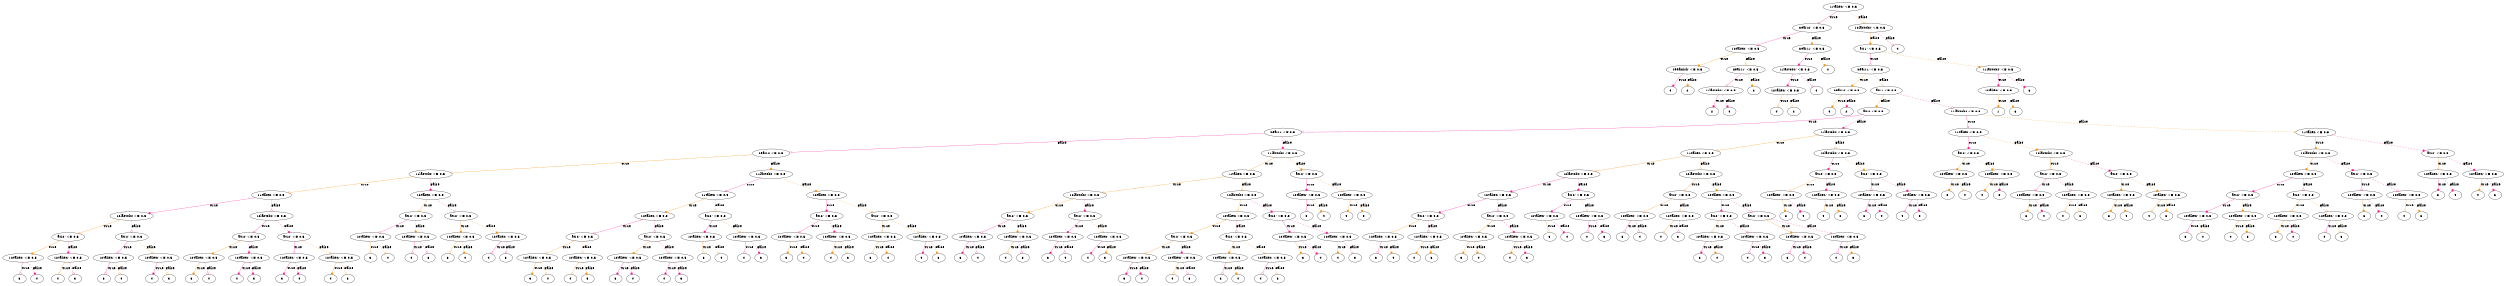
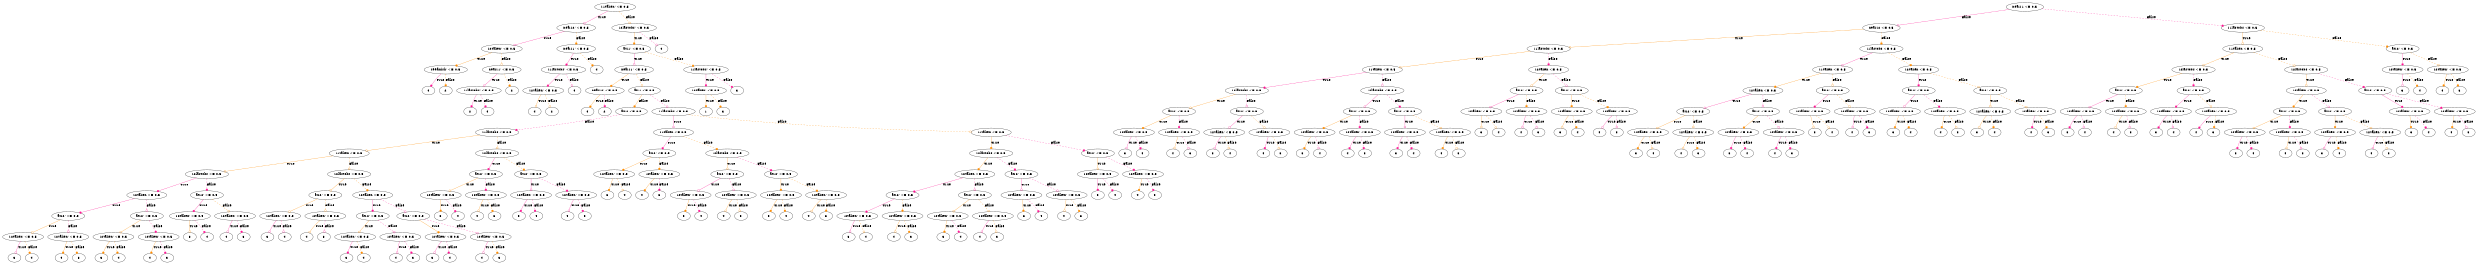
(1875, 38) -> (638, 38)
(1583, 129) -> none
